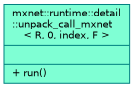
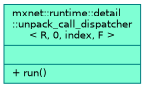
(62, 24) -> (72, 24)
